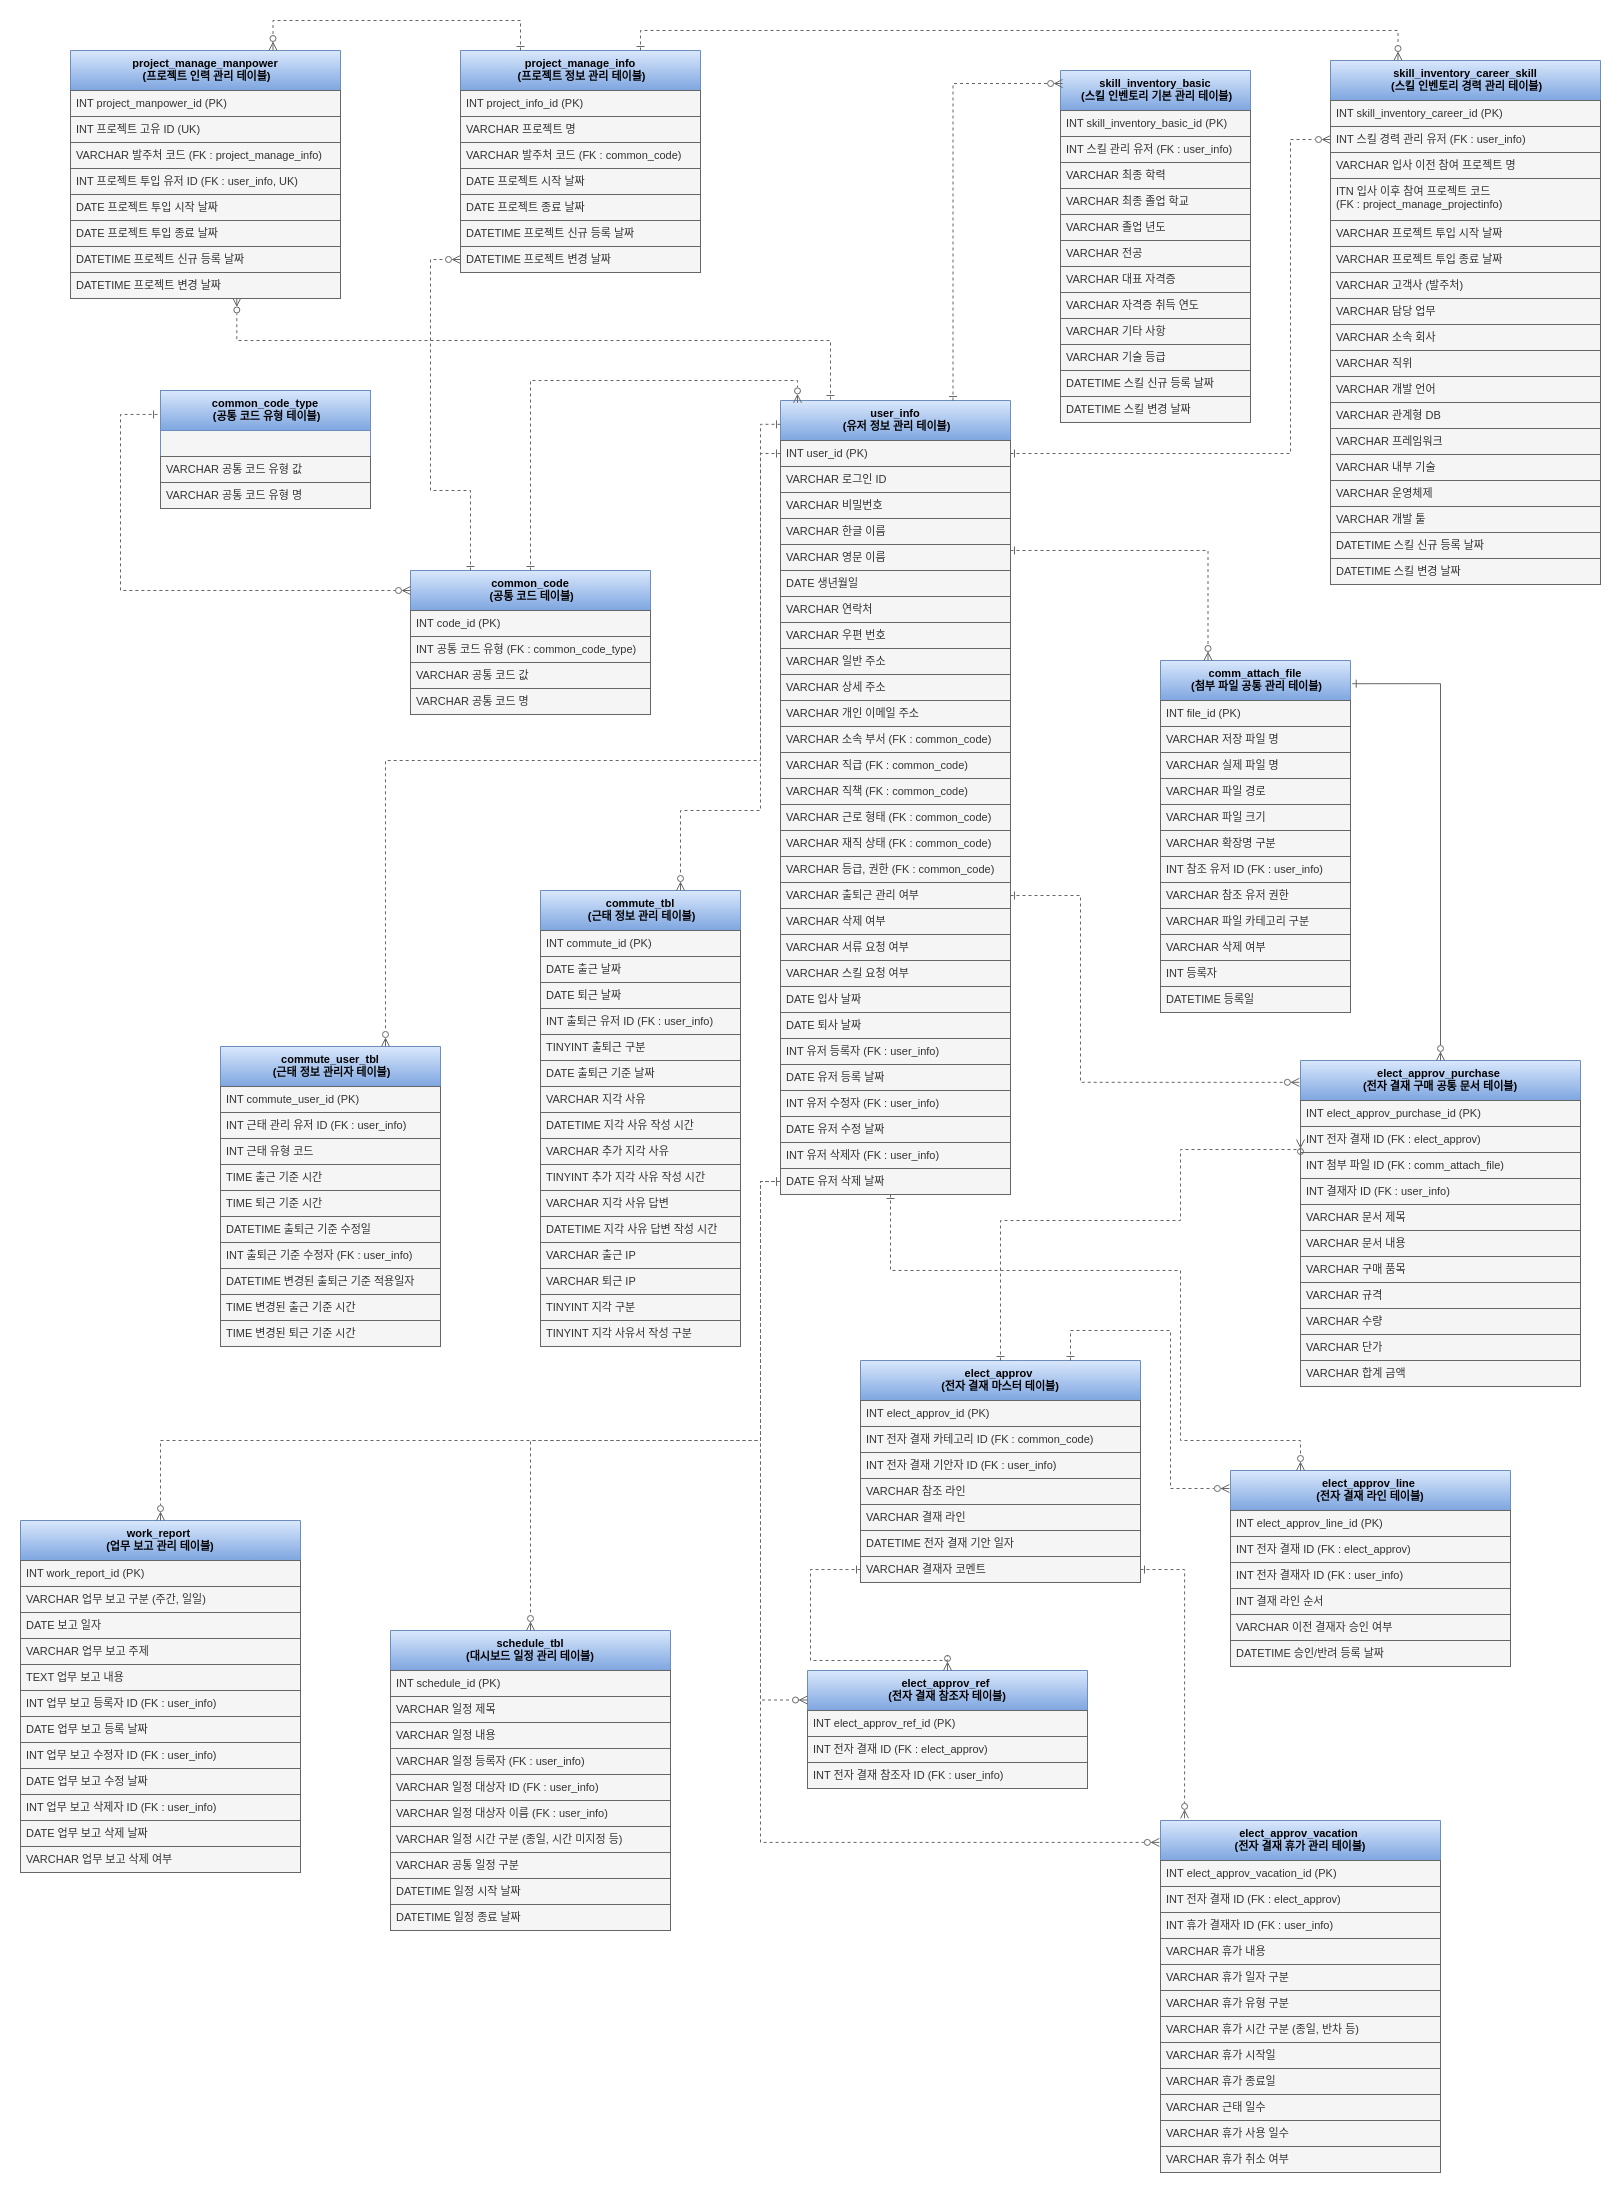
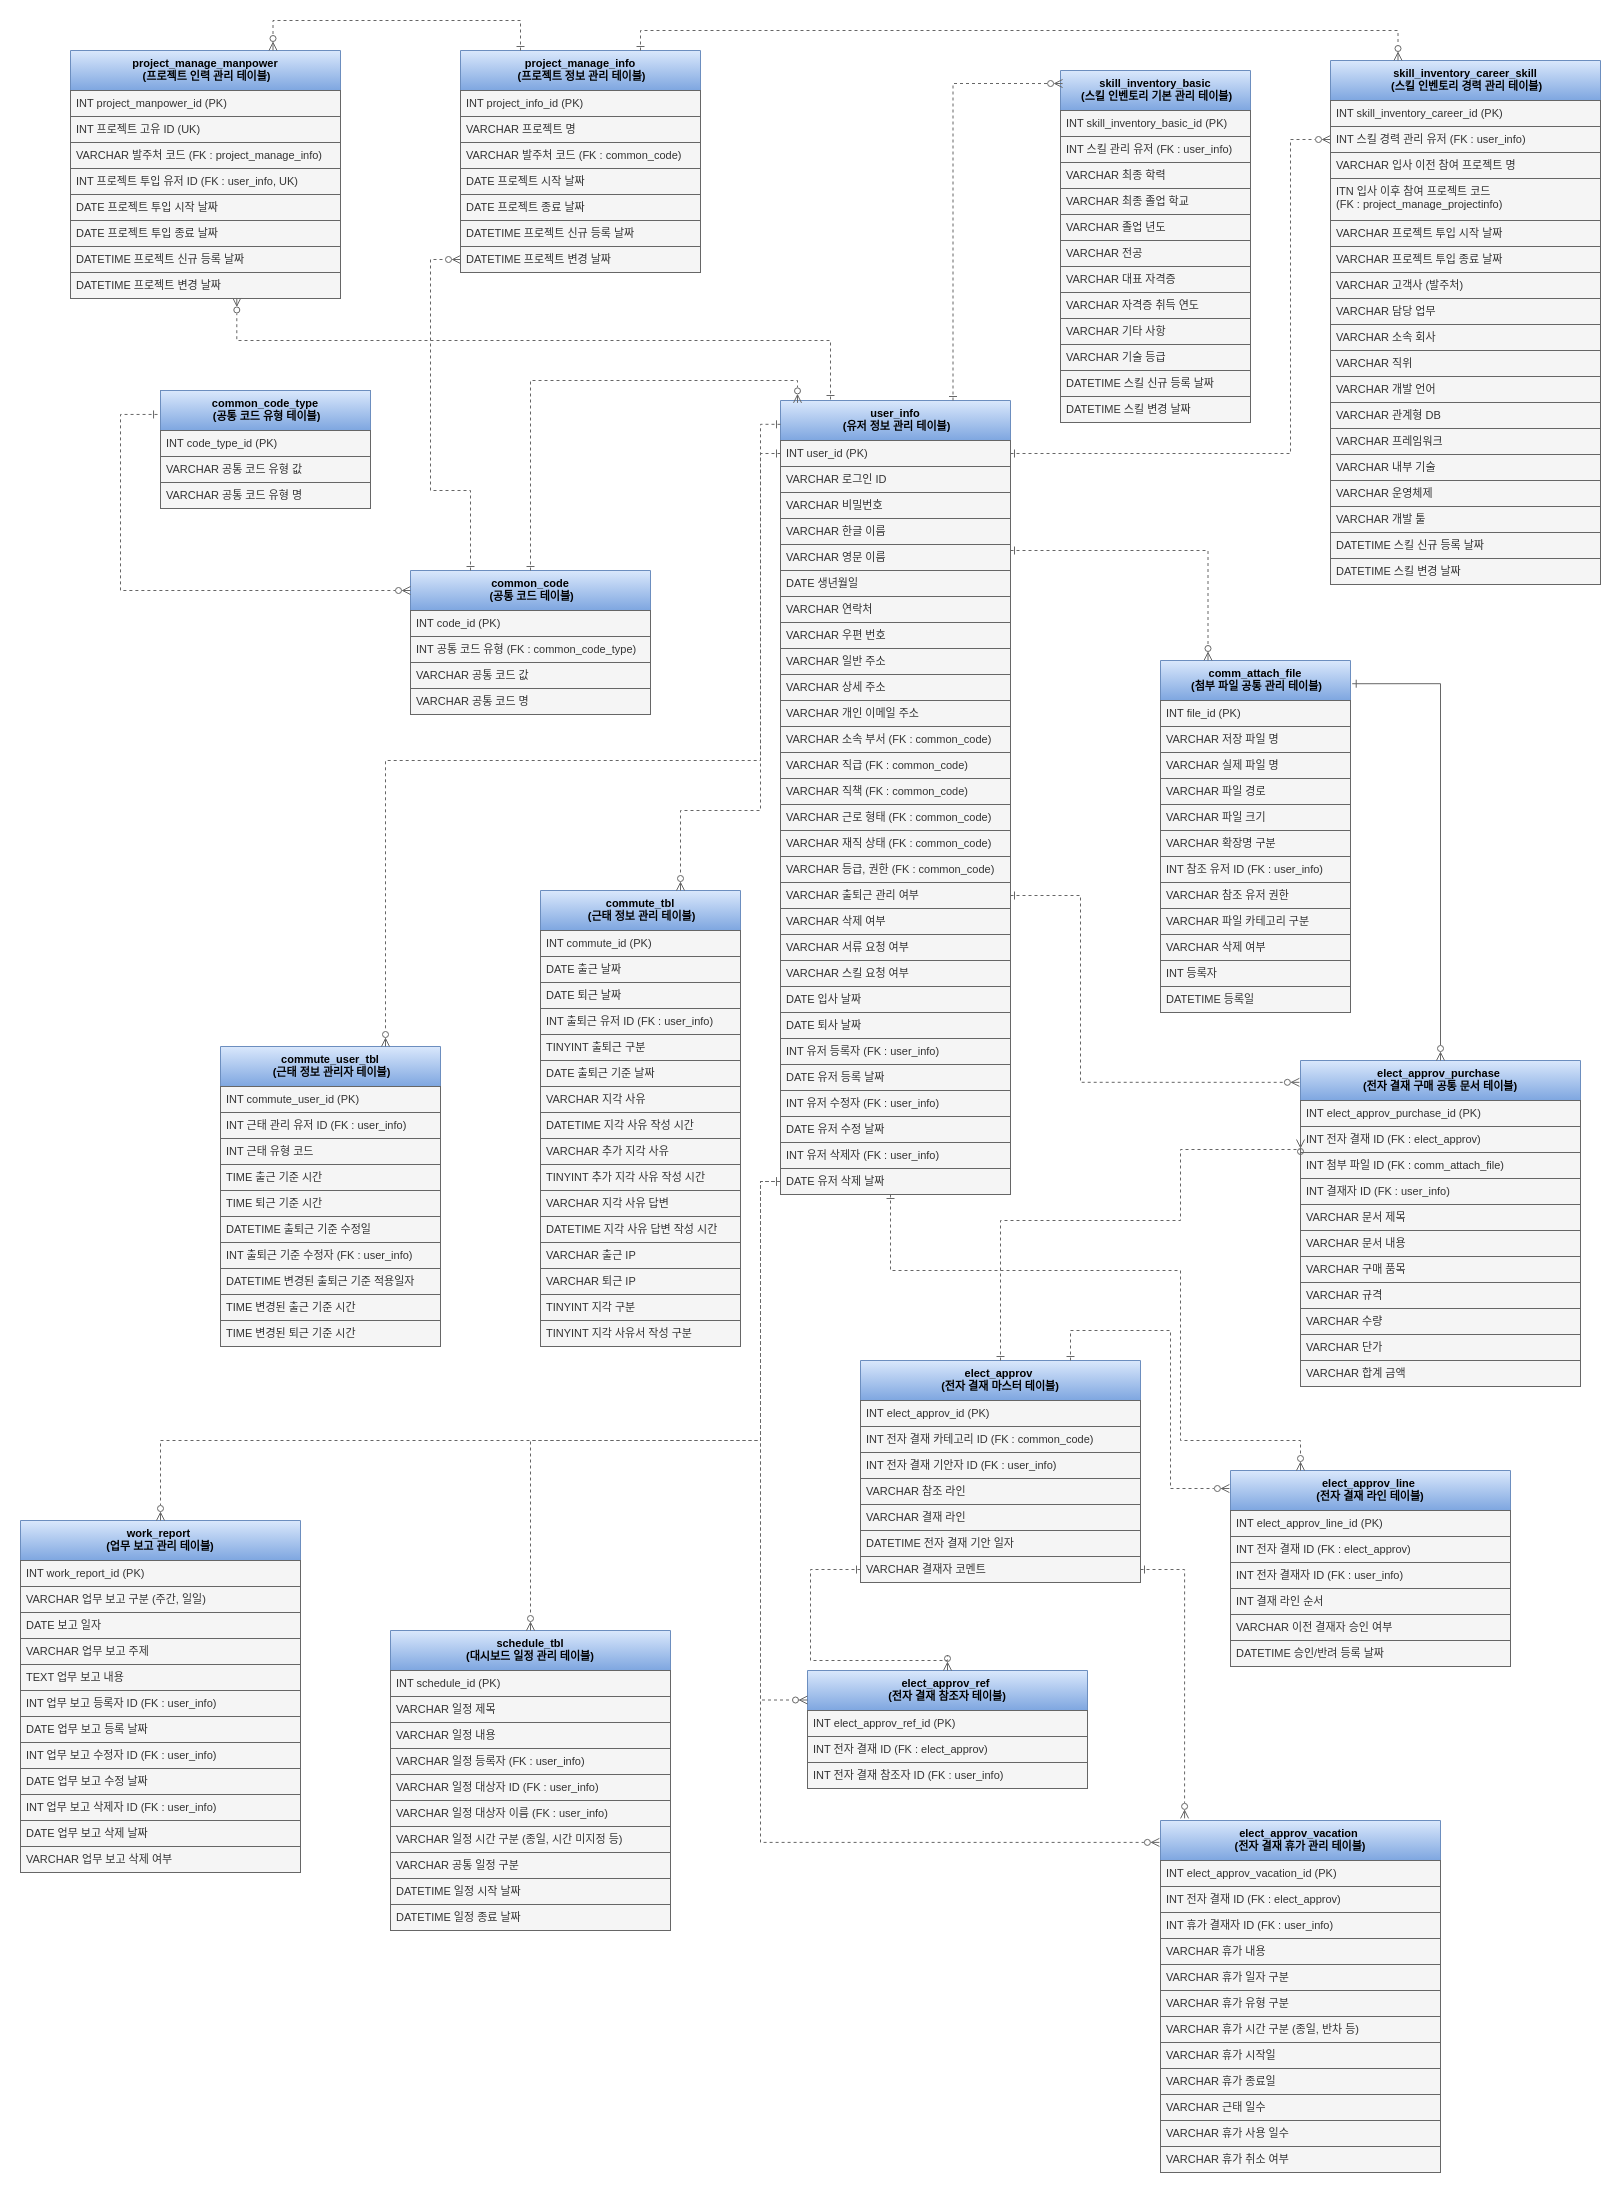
none -> (266, 444)
